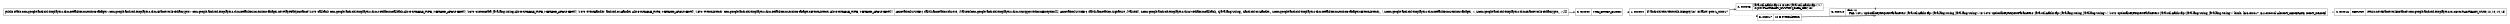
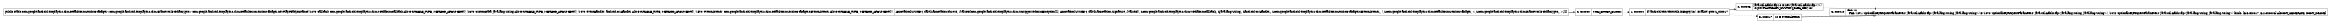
(2421, 12) -> none
